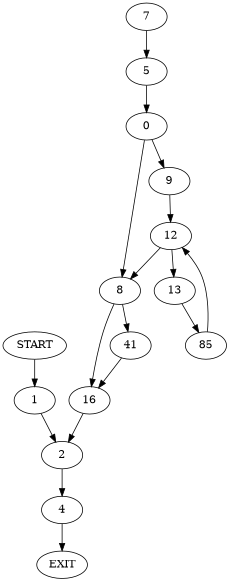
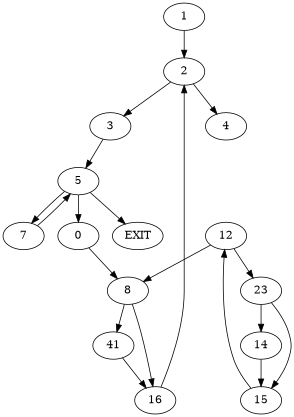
none -> (110, 126)
(169, 181) -> none
none -> (50, 204)
(175, 291) -> (261, 291)
(35, 346) -> none
(206, 346) -> (261, 400)
none -> (261, 346)
(62, 534) -> (105, 206)
